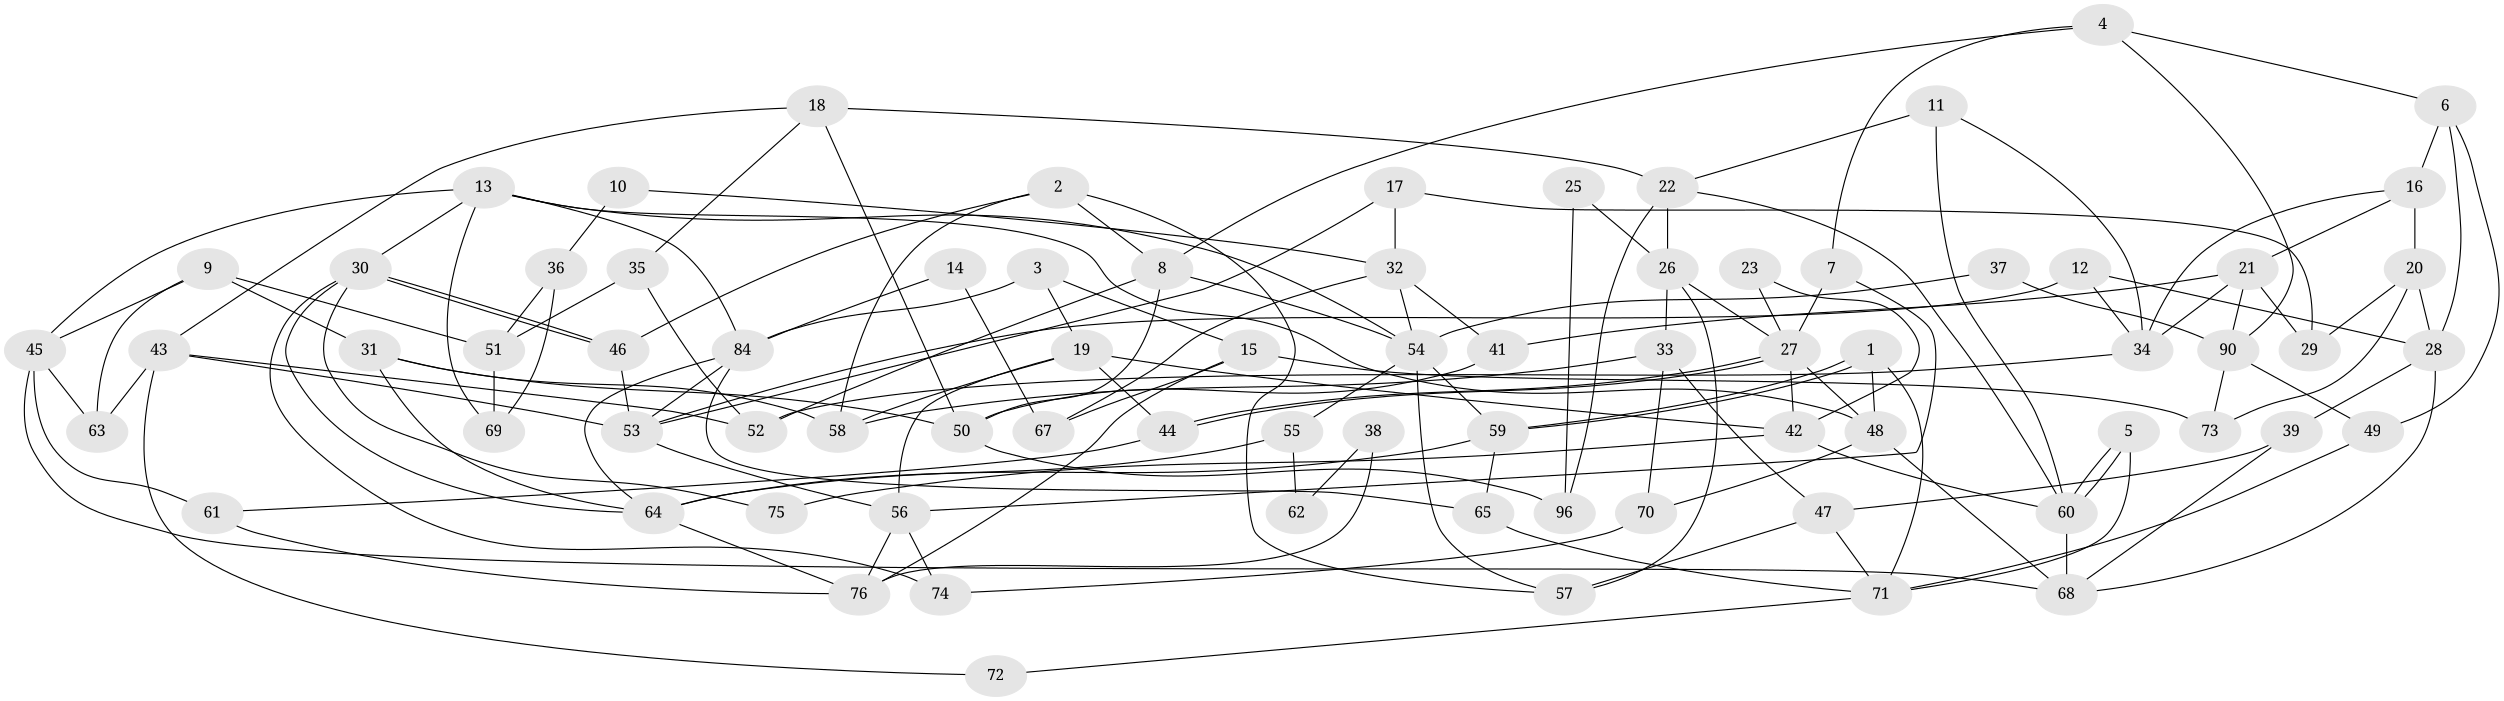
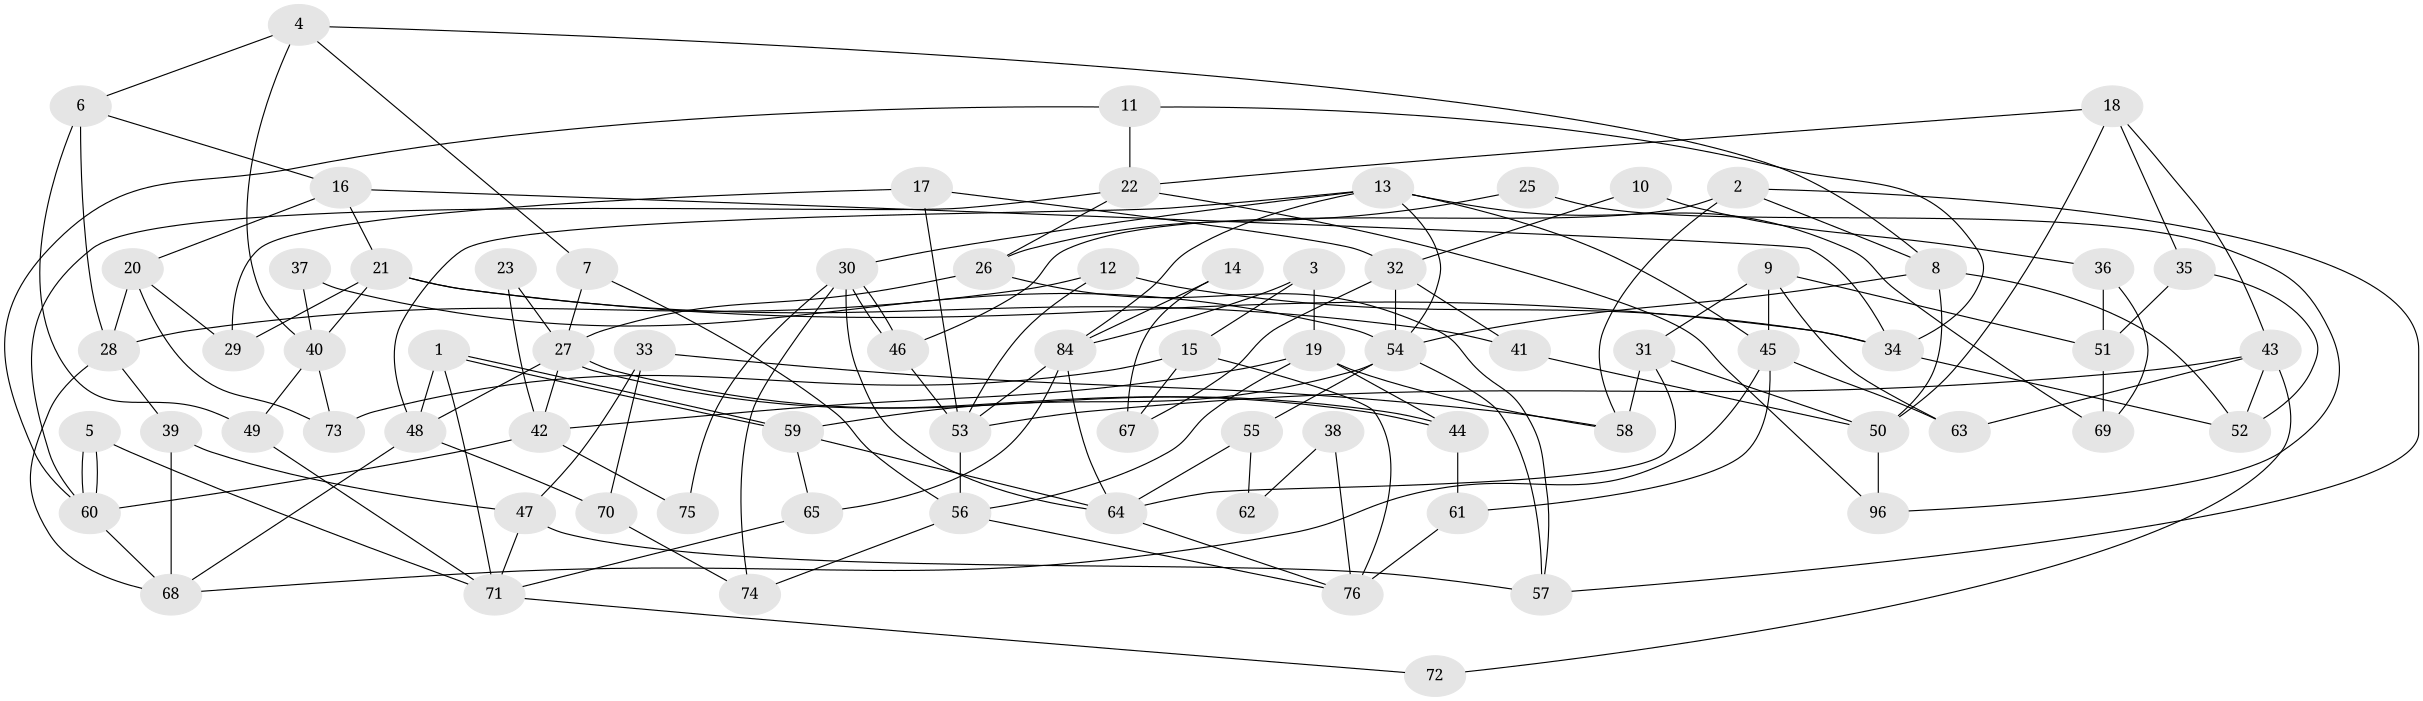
(1666, 310) -> none
(2228, 350) -> (315, 350)
